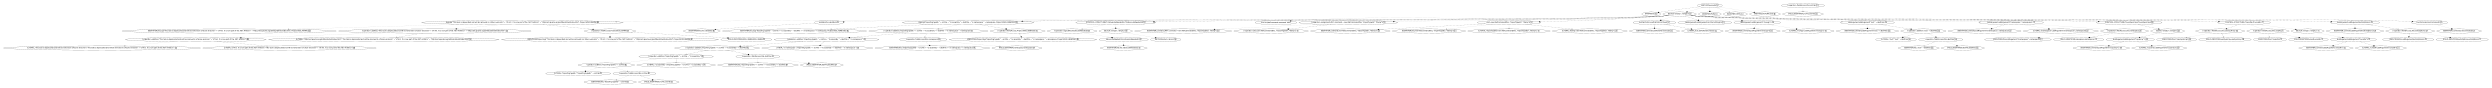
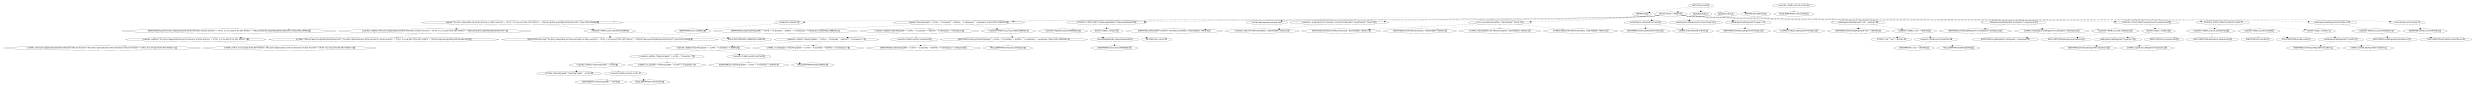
(2355, 31) -> none
